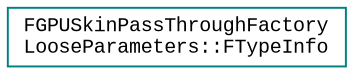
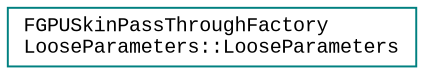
(177, 37) -> (212, 37)
